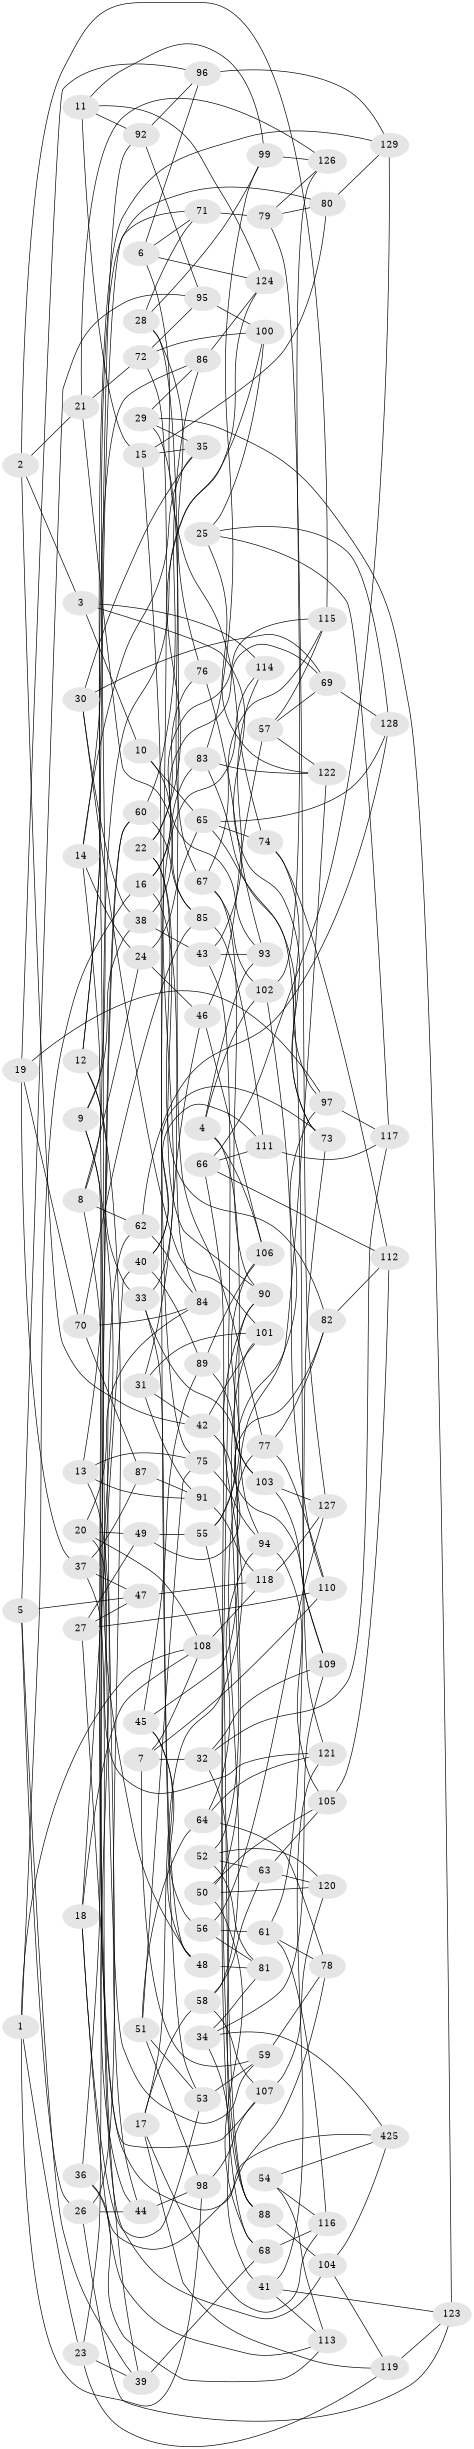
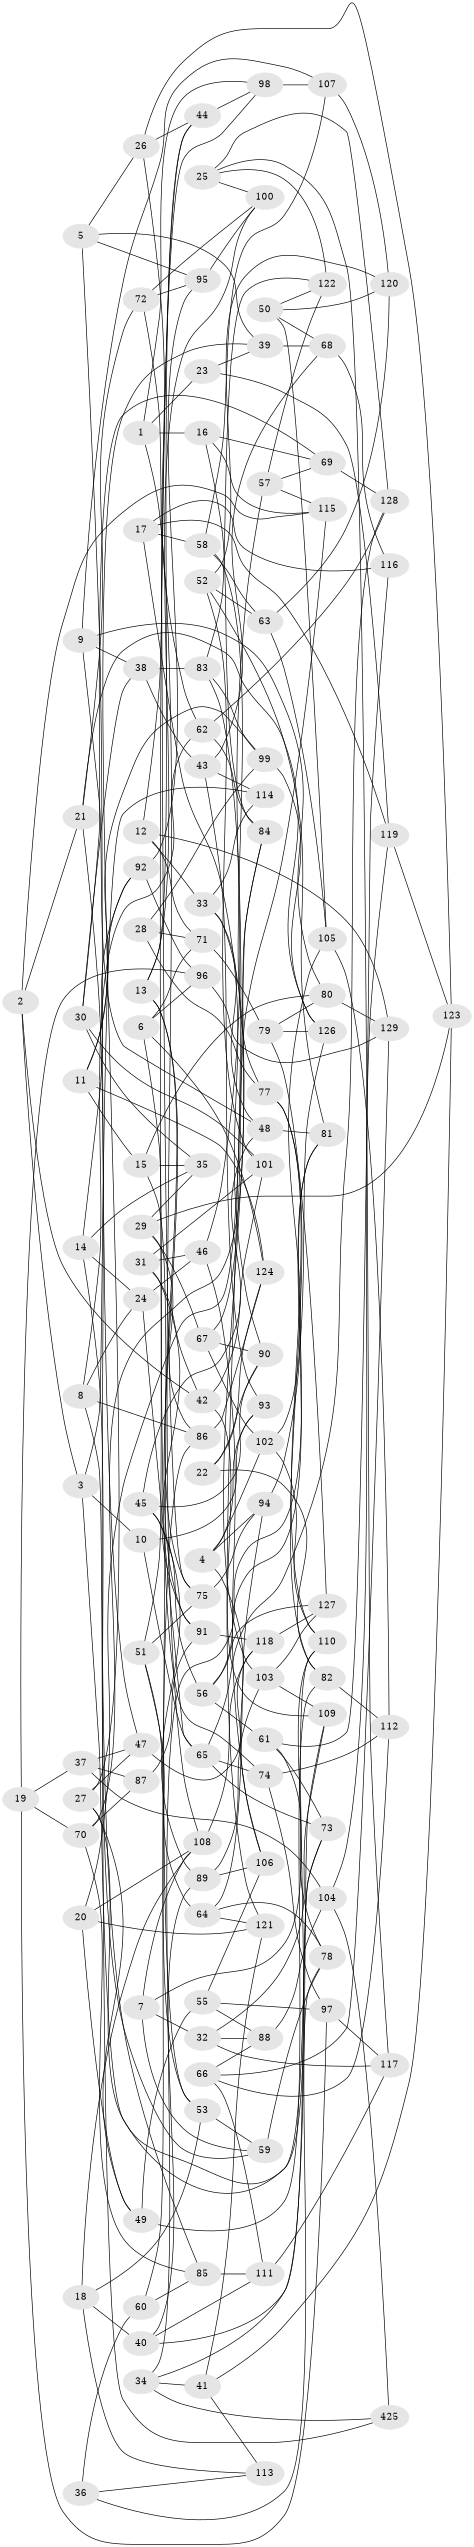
(203, 672) -> none
(102, 1581) -> none
(265, 2179) -> none
